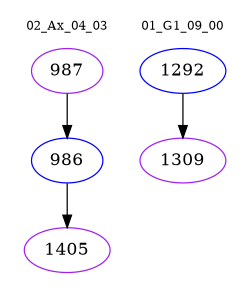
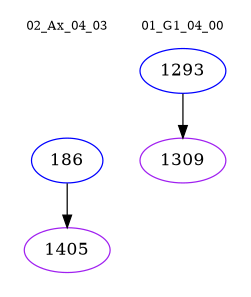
(183, 27) -> (183, 27)
(67, 71) -> none
(183, 71) -> (183, 71)
(67, 161) -> (67, 161)
